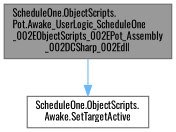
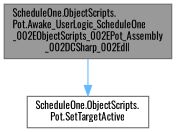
(88, 112) -> (88, 112)
